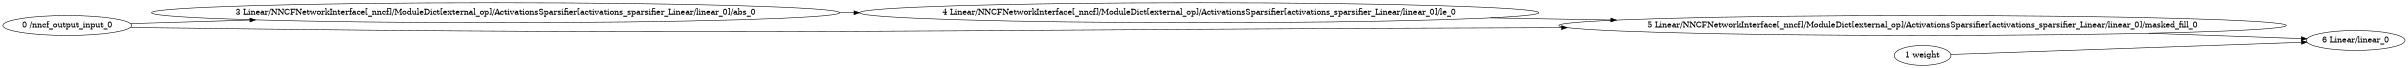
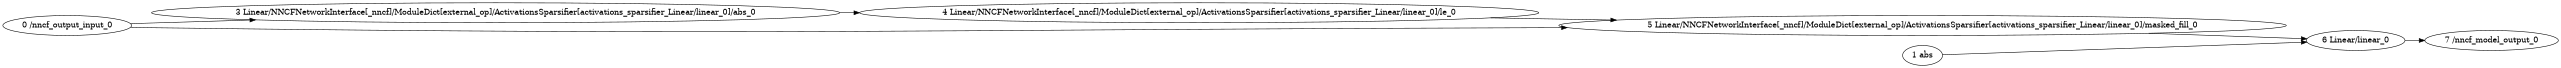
none -> (2492, 40)
(1923, 55) -> (1923, 55)
